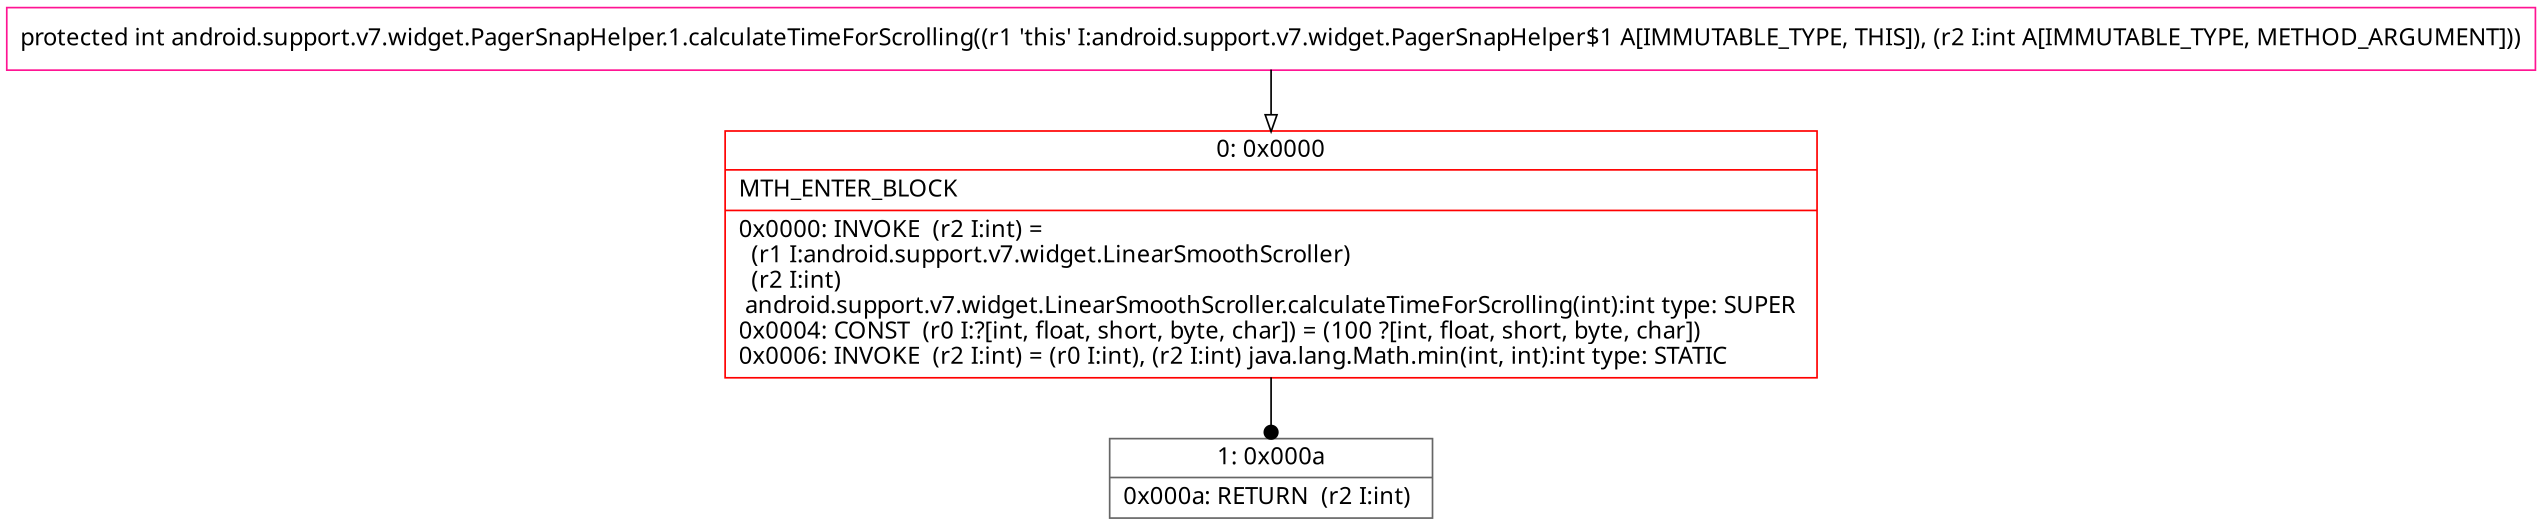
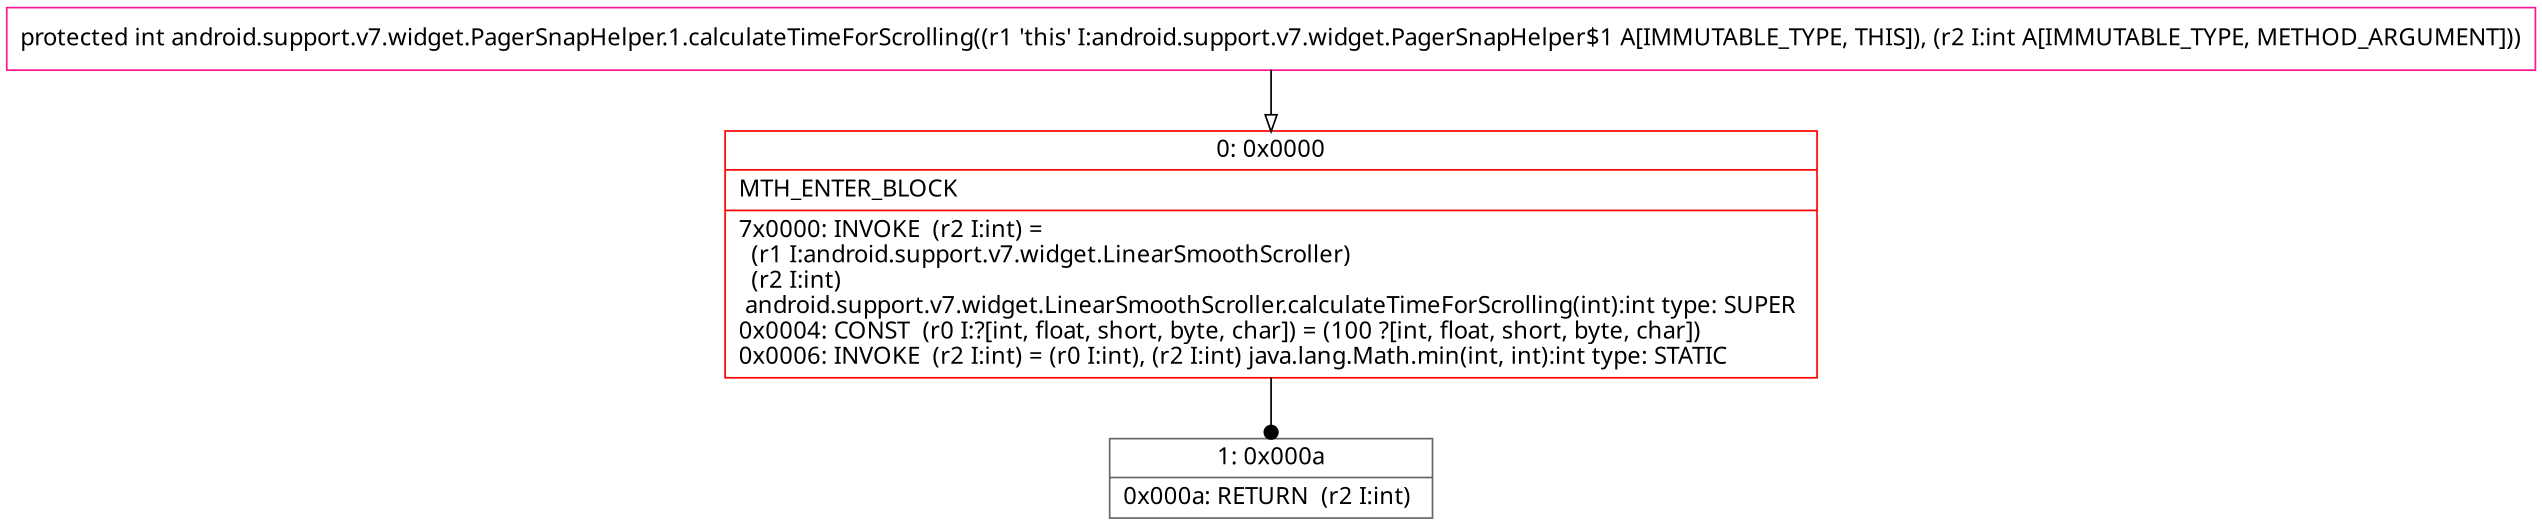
(894, 230) -> (894, 230)
